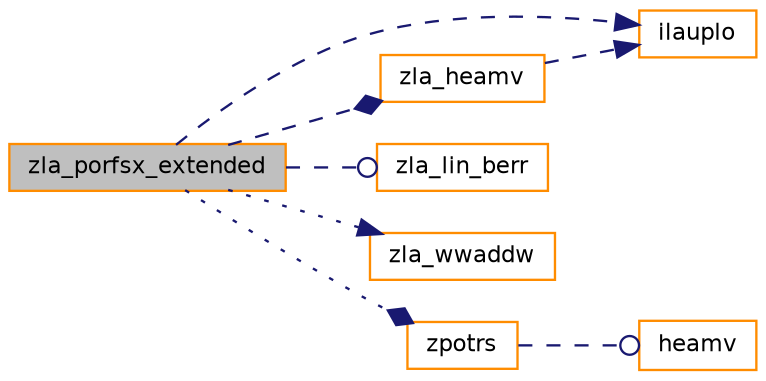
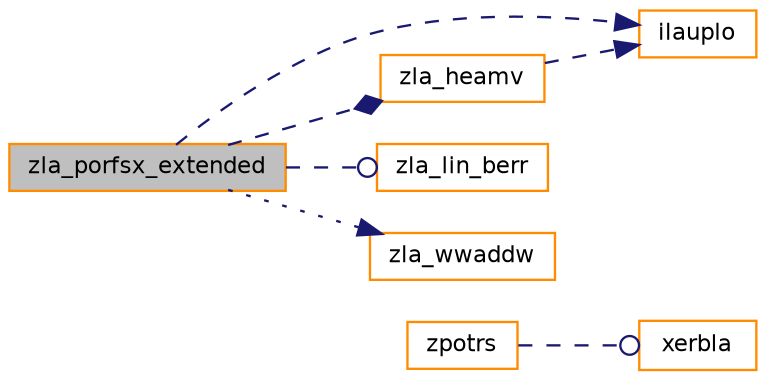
(285, 252) -> none
(698, 345) -> (698, 345)
